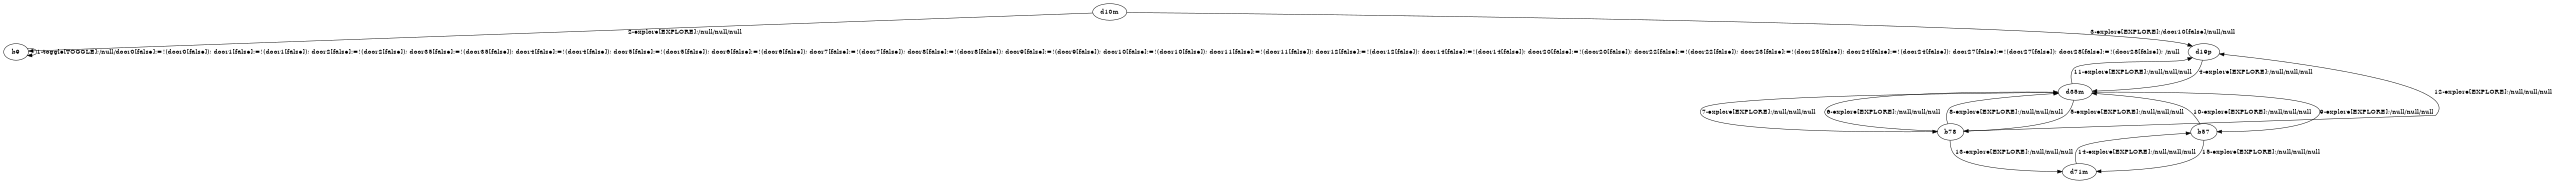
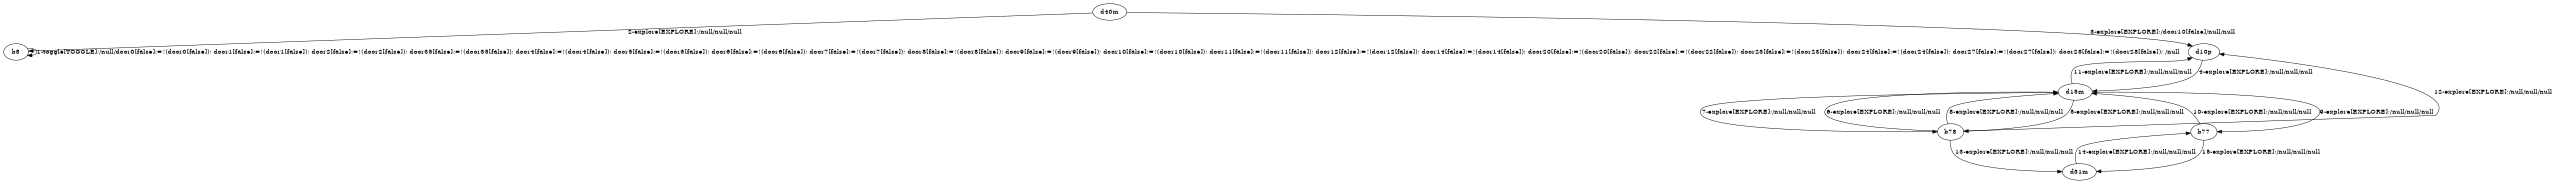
(1110, 12) -> (1110, 12)
(16, 52) -> (16, 52)
(2204, 52) -> (2204, 52)
(2075, 92) -> (2075, 92)
(2204, 132) -> (2204, 132)
(2079, 172) -> (2079, 172)
